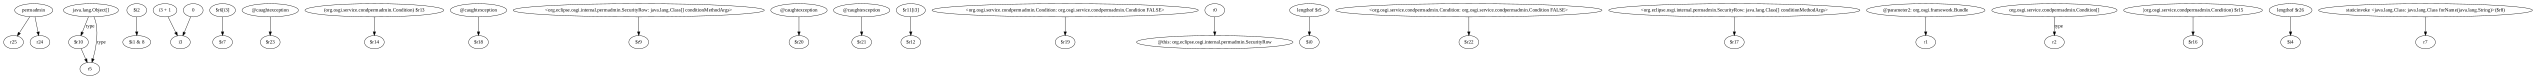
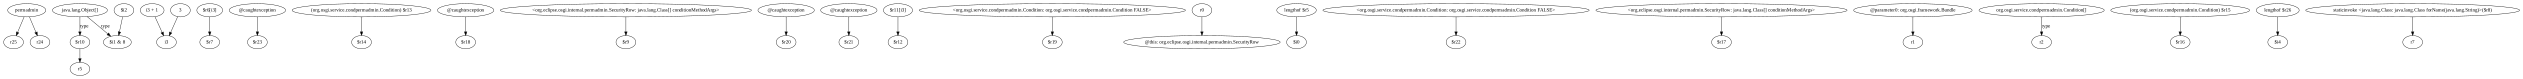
(193, 10) -> (180, 10)
(1926, 10) -> (1913, 10)
(97, 38) -> (97, 25)
